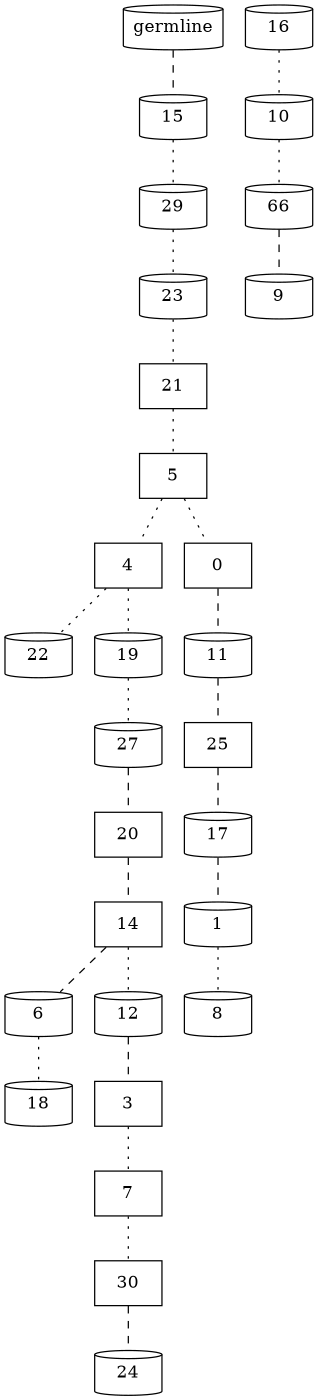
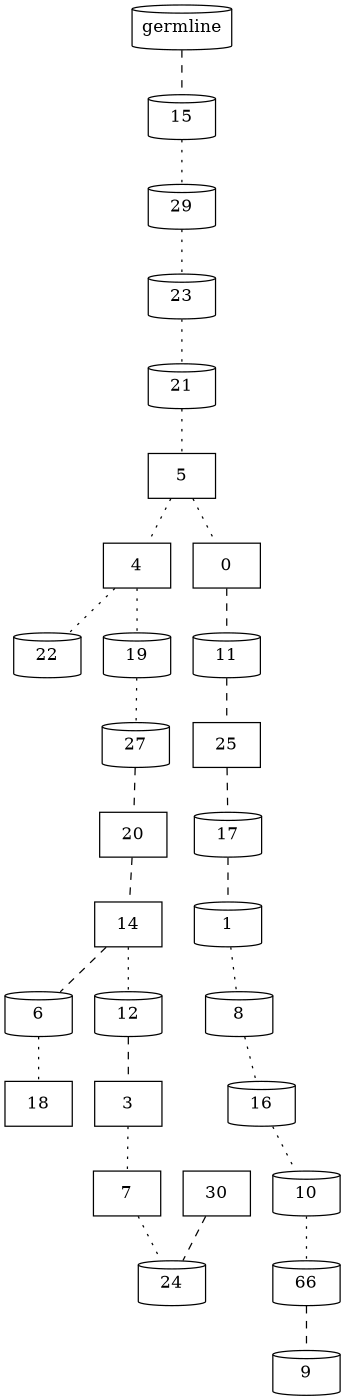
(173, 386) -> (182, 386)
none -> (250, 1059)
(39, 1104) -> (39, 1104)
(128, 1238) -> (150, 1238)
